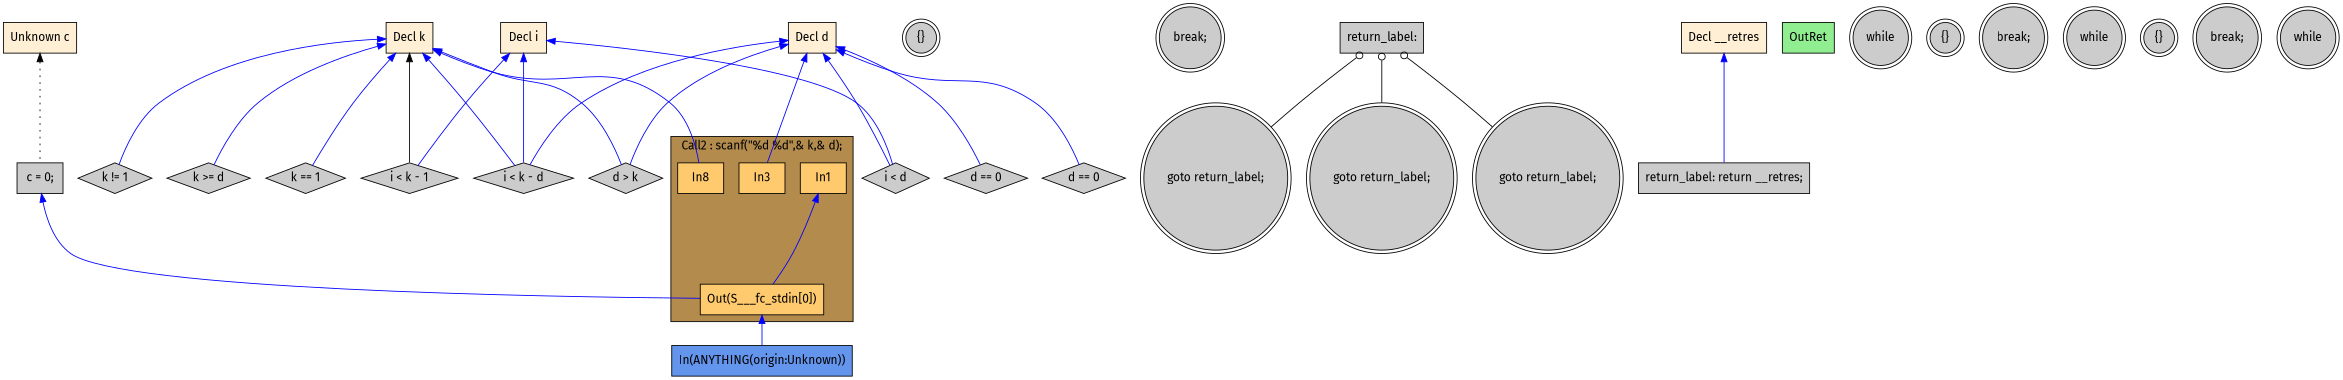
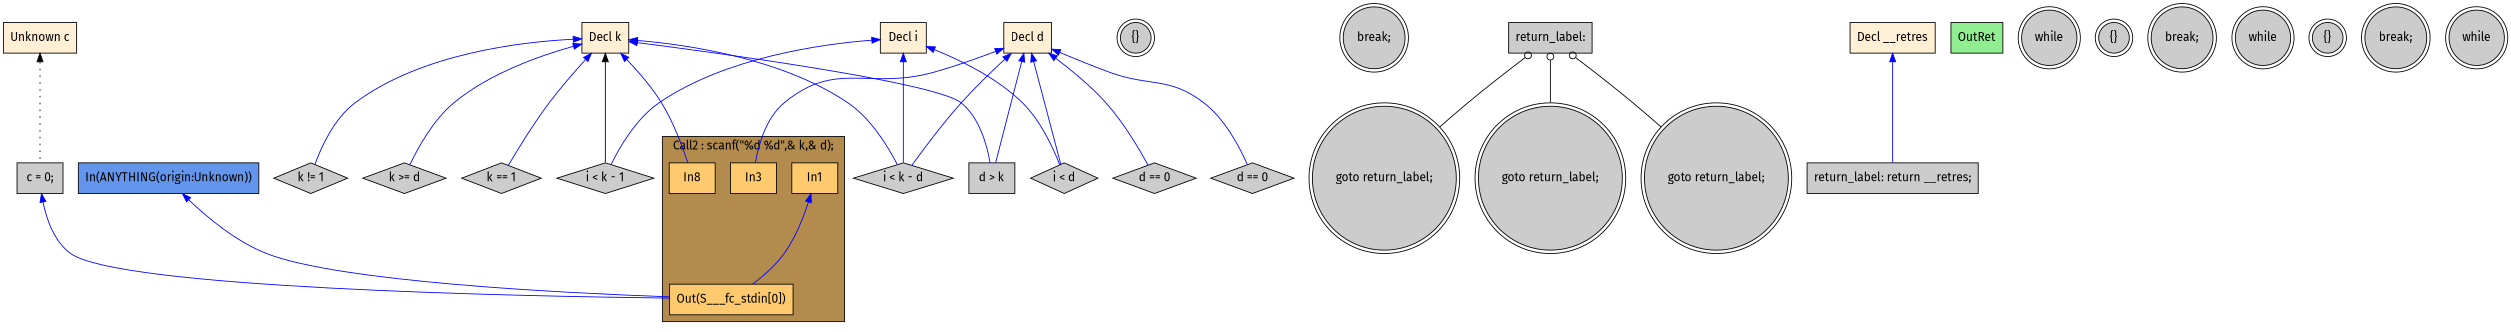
(626, 178) -> (992, 178)
(762, 335) -> (419, 281)
